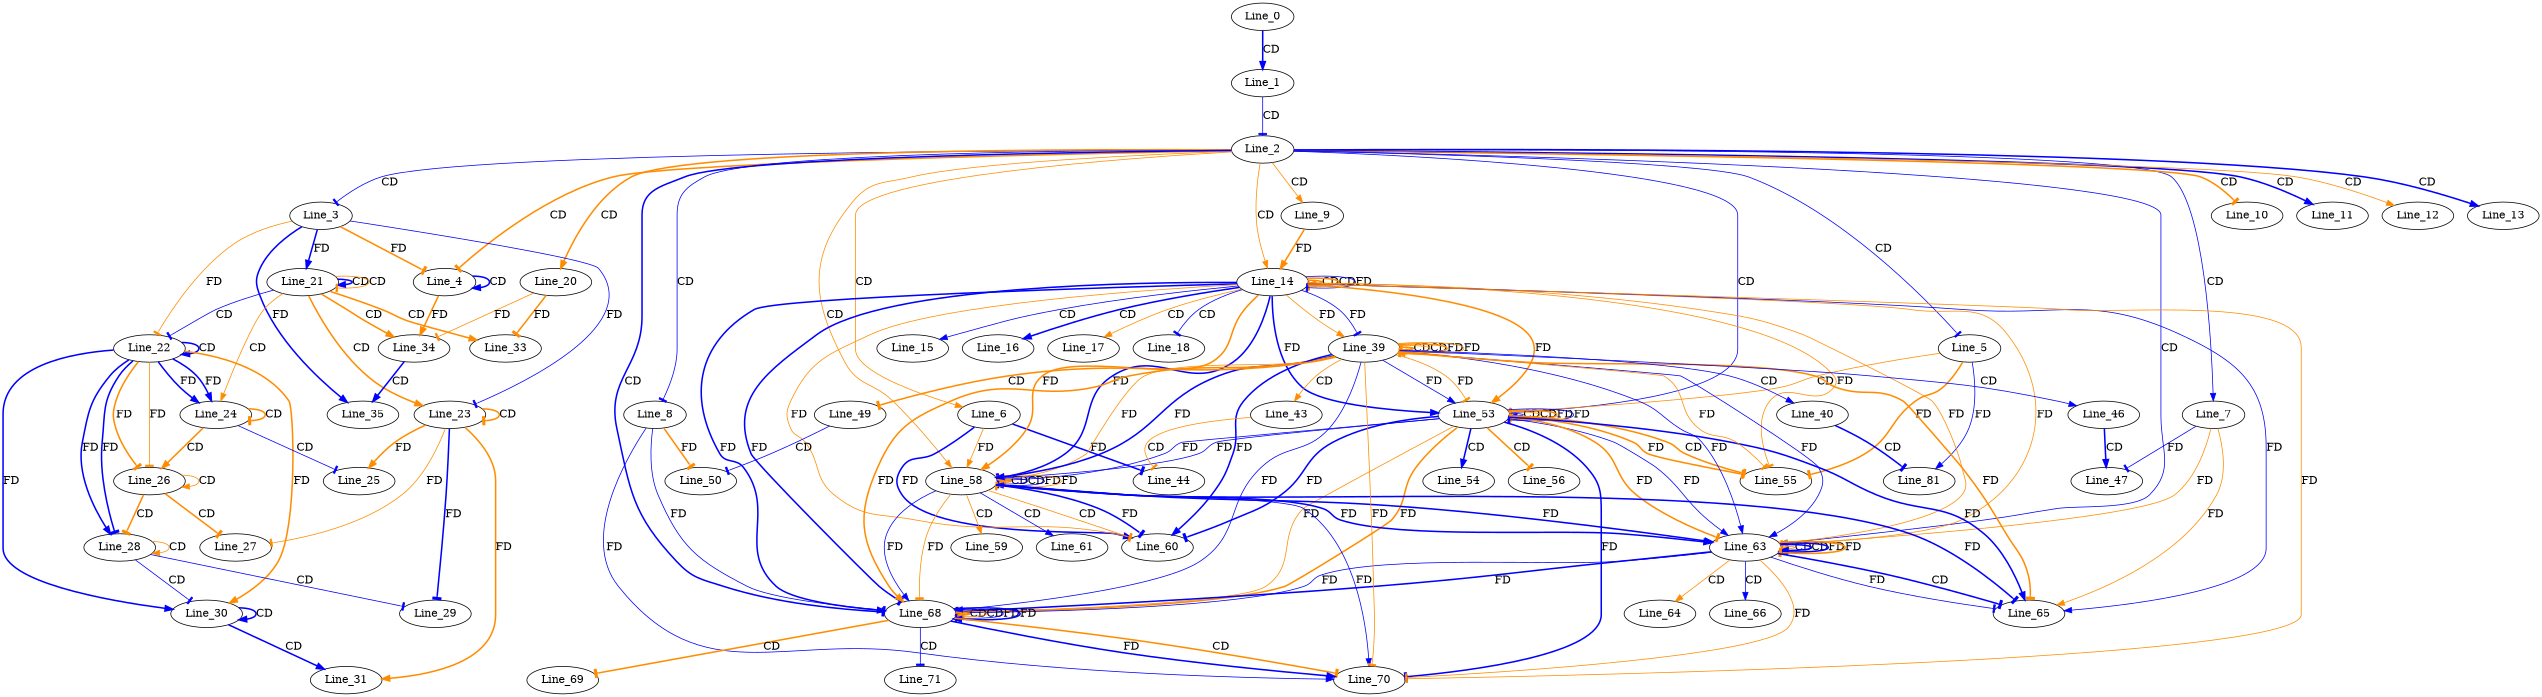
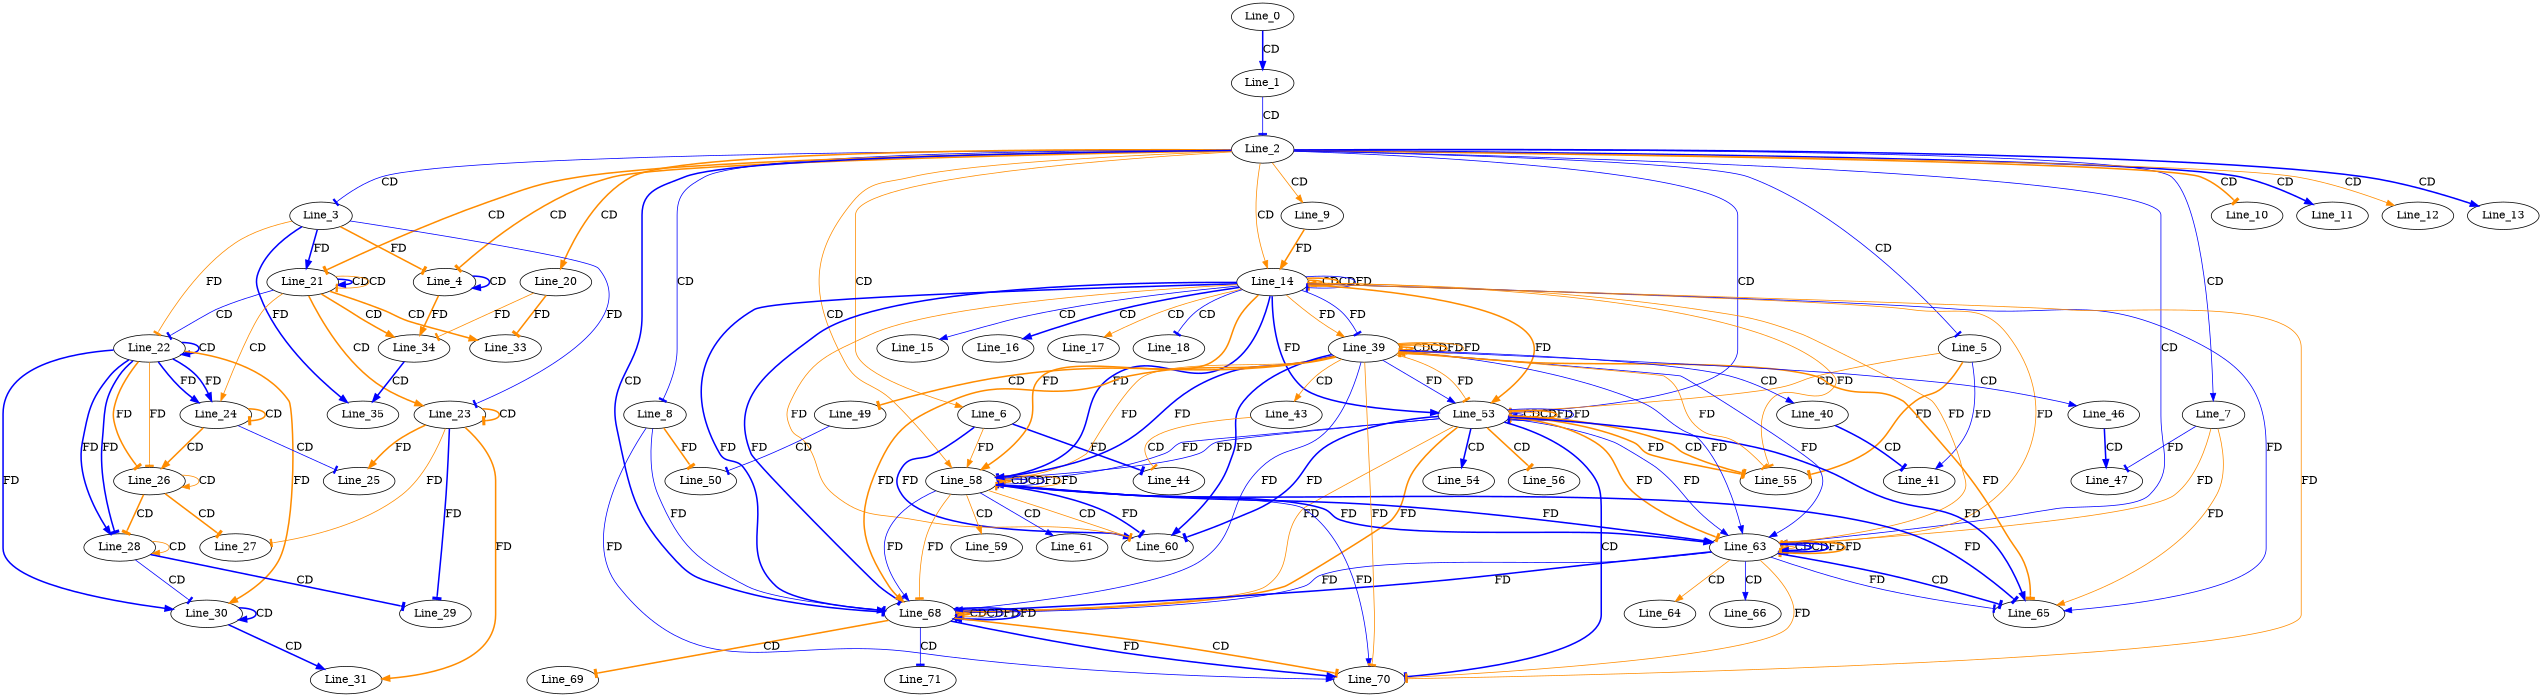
none -> (587, 176)
(1919, 481) -> (1919, 481)
(1610, 547) -> (1610, 547)
(276, 580) -> (276, 580)
